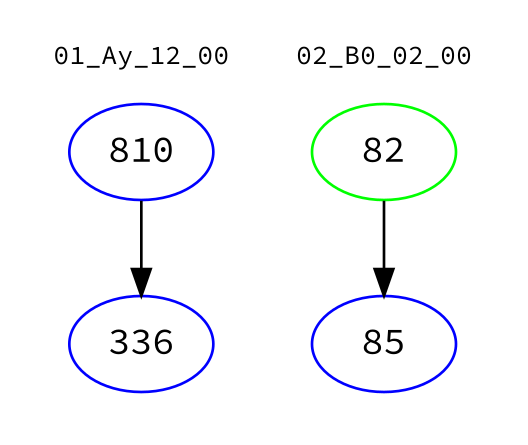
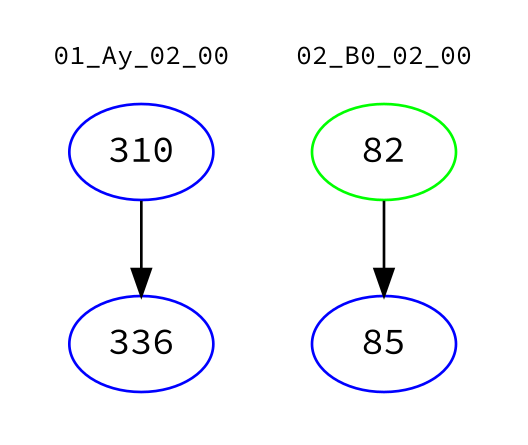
(143, 57) -> (143, 57)
(141, 152) -> (141, 152)
